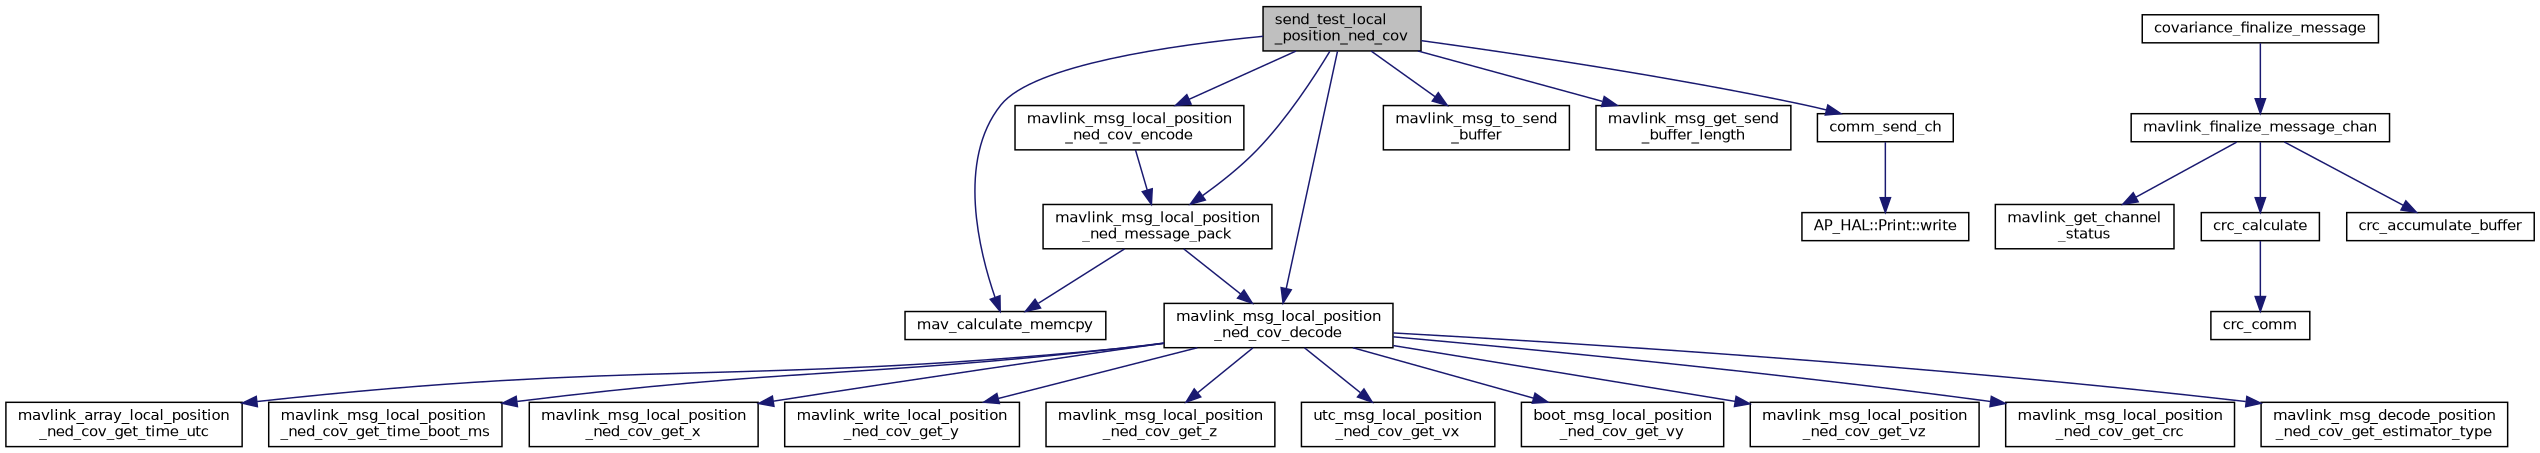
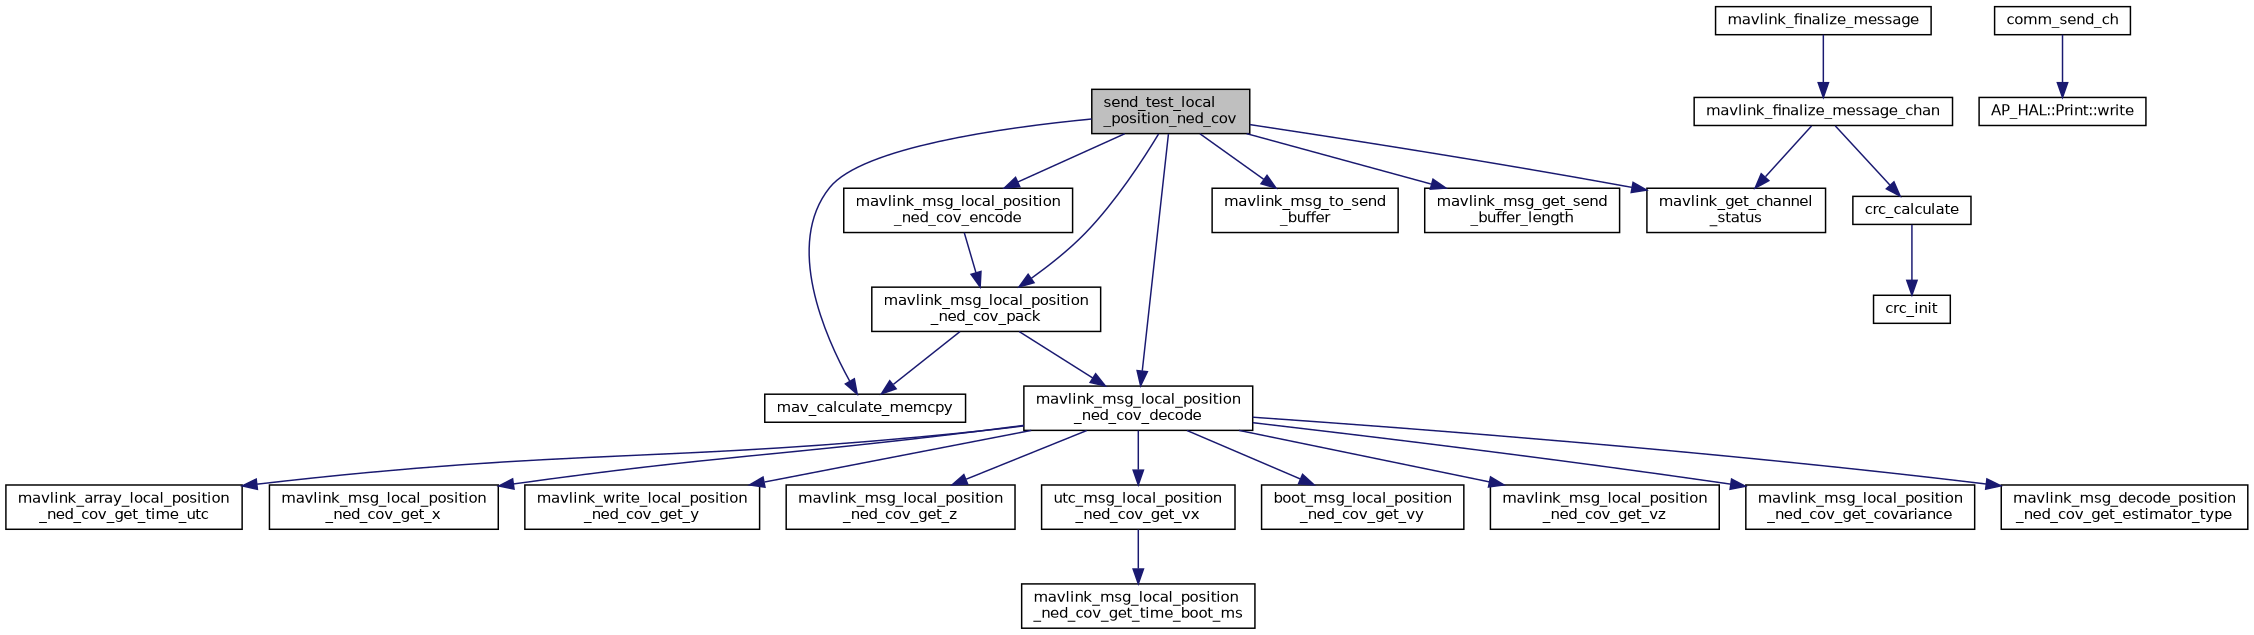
(2260, 29) -> (1823, 21)
(1624, 71) -> (1441, 155)
(1157, 227) -> (986, 309)
(2440, 227) -> none
(2260, 326) -> (1912, 309)
(711, 381) -> (1138, 549)
(2120, 424) -> (1860, 507)
